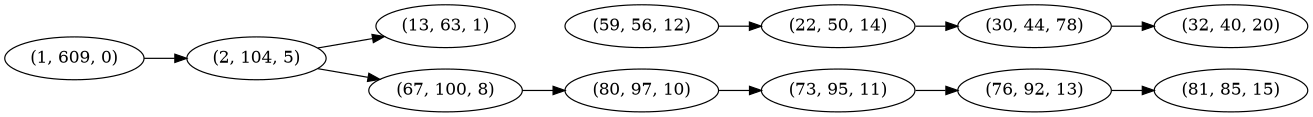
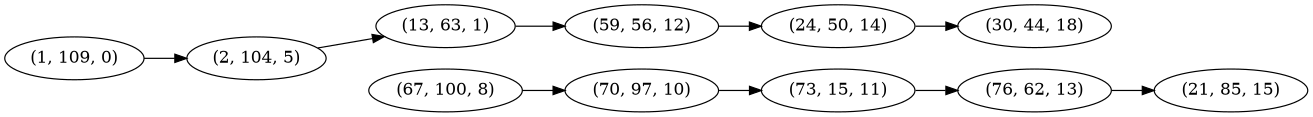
none -> (534, 26)
(838, 26) -> (838, 26)
(1035, 26) -> (1035, 26)
(1231, 26) -> none
(74, 58) -> (74, 58)
(343, 73) -> none
(642, 90) -> (642, 90)
(838, 90) -> (838, 90)
(1035, 90) -> (1035, 90)
(1231, 90) -> (1231, 90)
